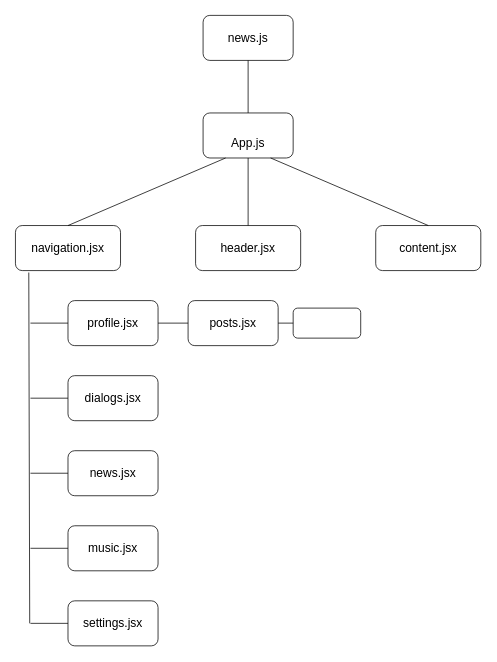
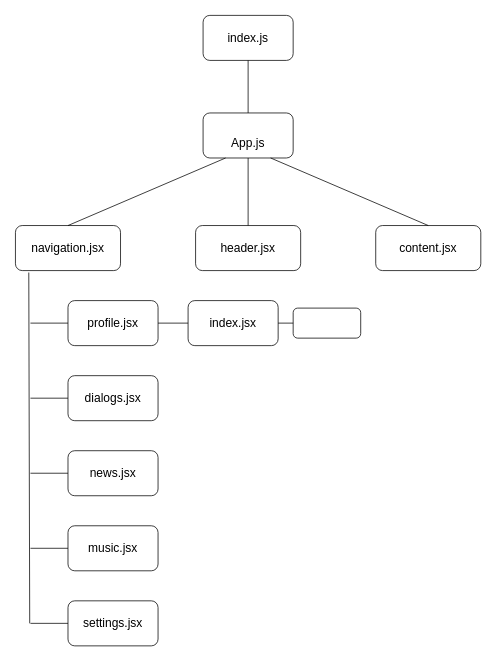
(248, 38) -> (248, 38)
(233, 323) -> (233, 323)
